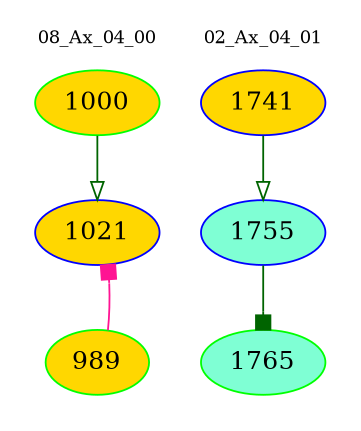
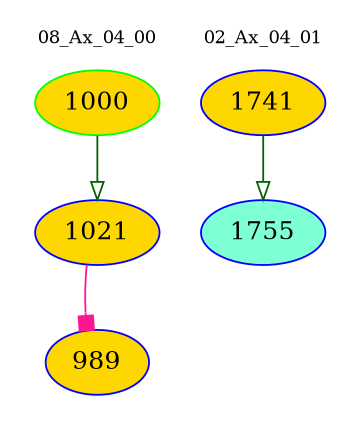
(109, 307) -> (85, 288)
(97, 362) -> (97, 362)
(263, 362) -> none
